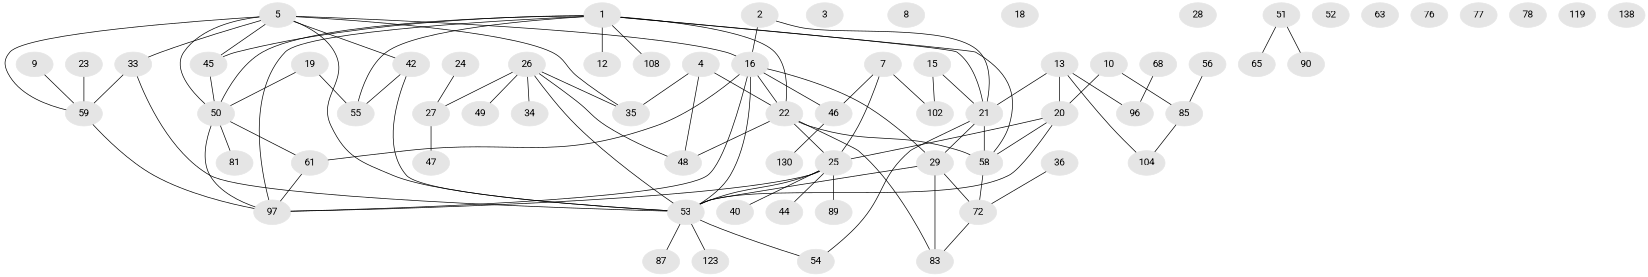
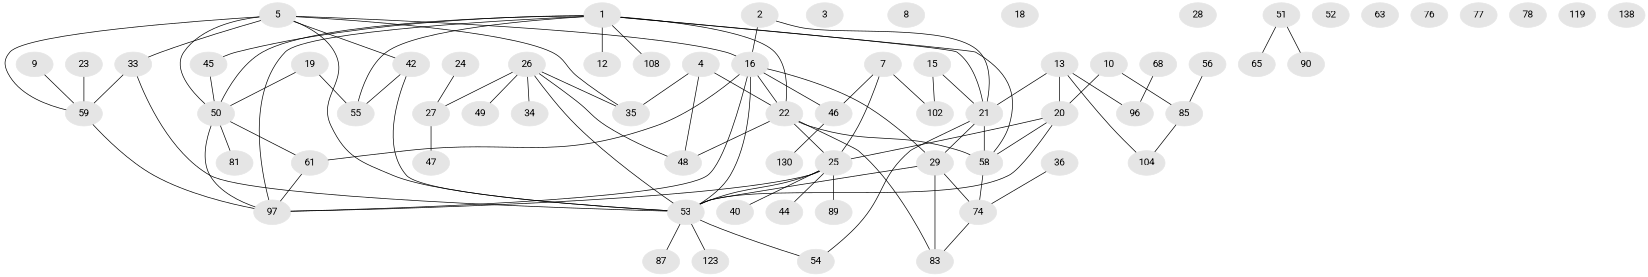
(243, 40) -> none
(978, 212) -> (978, 212)
